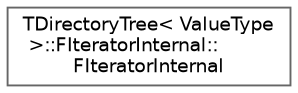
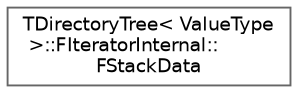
(149, 47) -> (149, 47)
